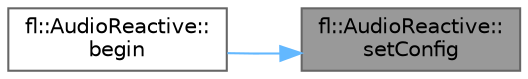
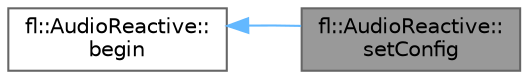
(254, 54) -> (275, 26)
